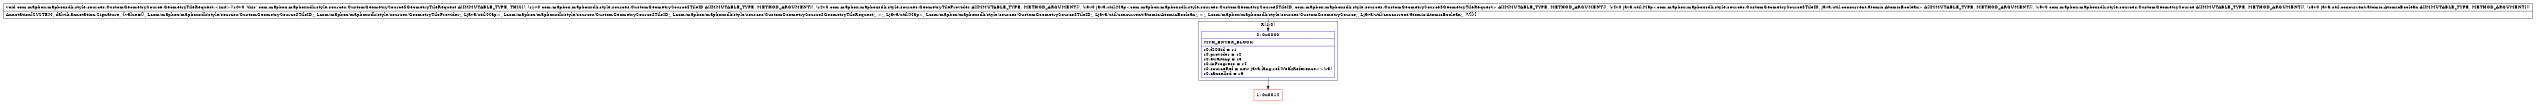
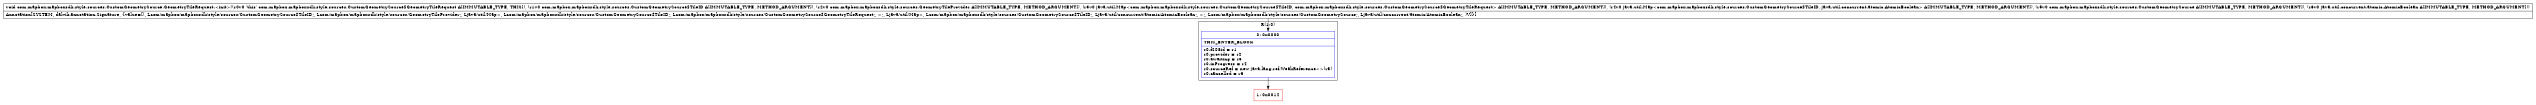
(1229, 42) -> (1229, 42)
